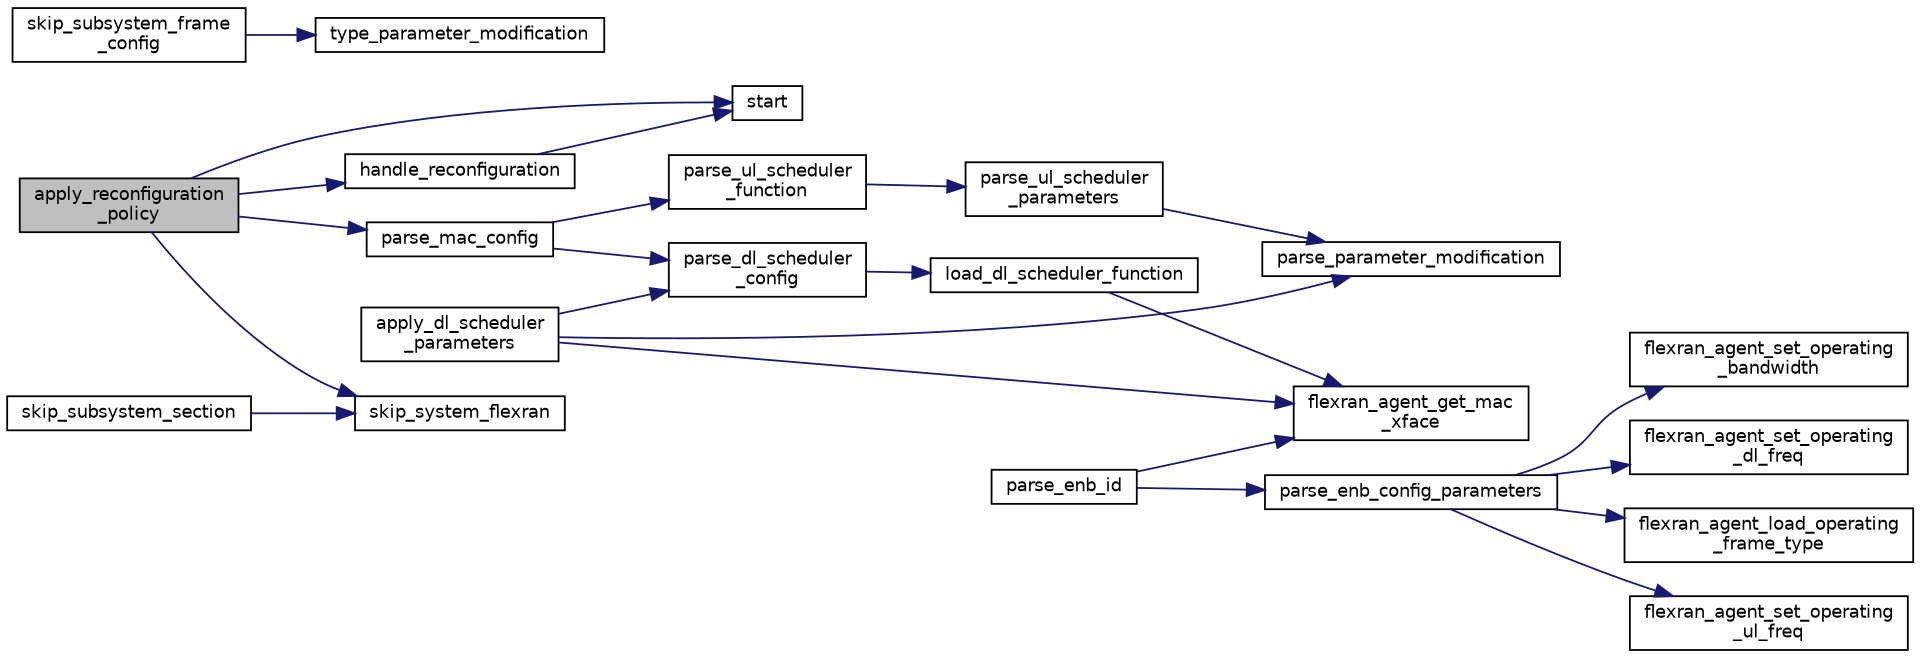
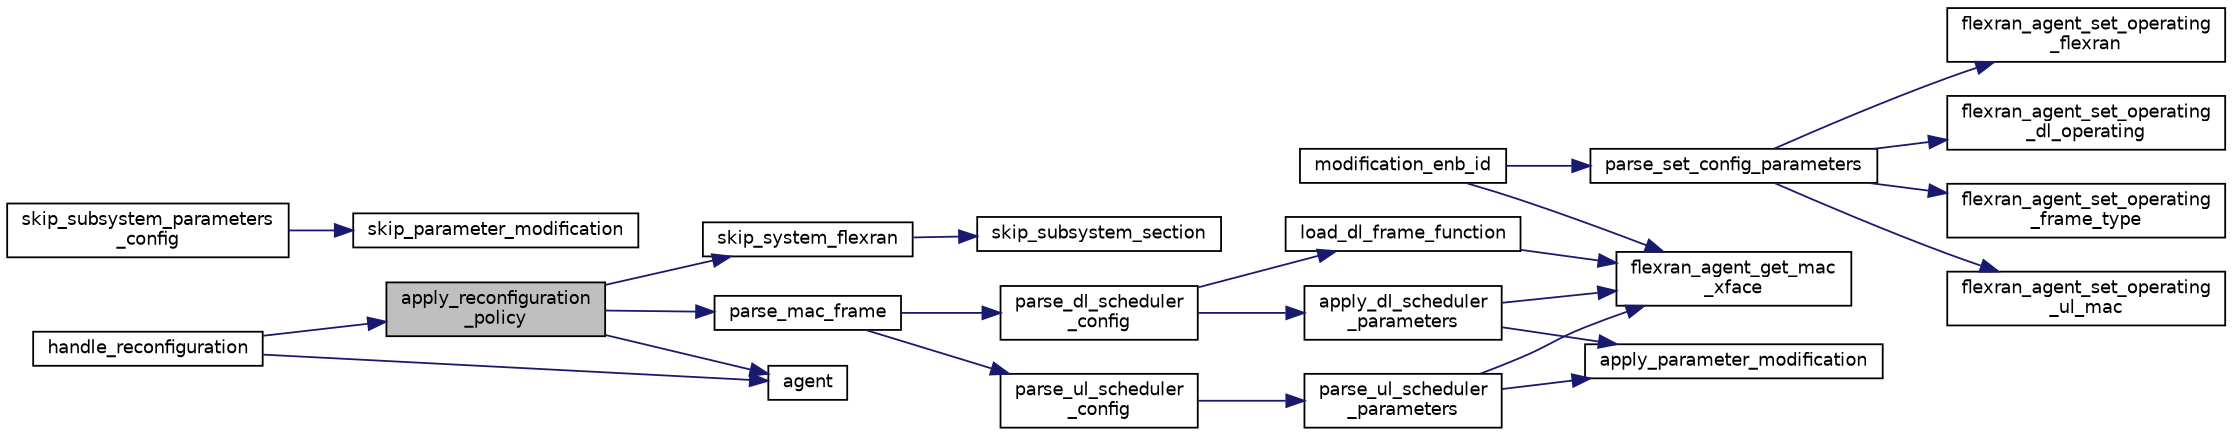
(129, 35) -> (148, 230)
(460, 35) -> (496, 230)
(767, 103) -> (808, 383)
(767, 182) -> (1099, 401)
(283, 190) -> (315, 330)
(460, 239) -> (808, 313)
(1411, 259) -> (1734, 361)
(1064, 275) -> (1403, 234)
(605, 304) -> (1242, 313)
none -> (1546, 346)
(1769, 360) -> (2086, 35)
(294, 413) -> (936, 237)
(1769, 447) -> (2086, 123)
(1064, 487) -> (1403, 166)
(1411, 492) -> (1734, 166)
(1769, 535) -> (2086, 211)
(1769, 623) -> (2086, 299)
